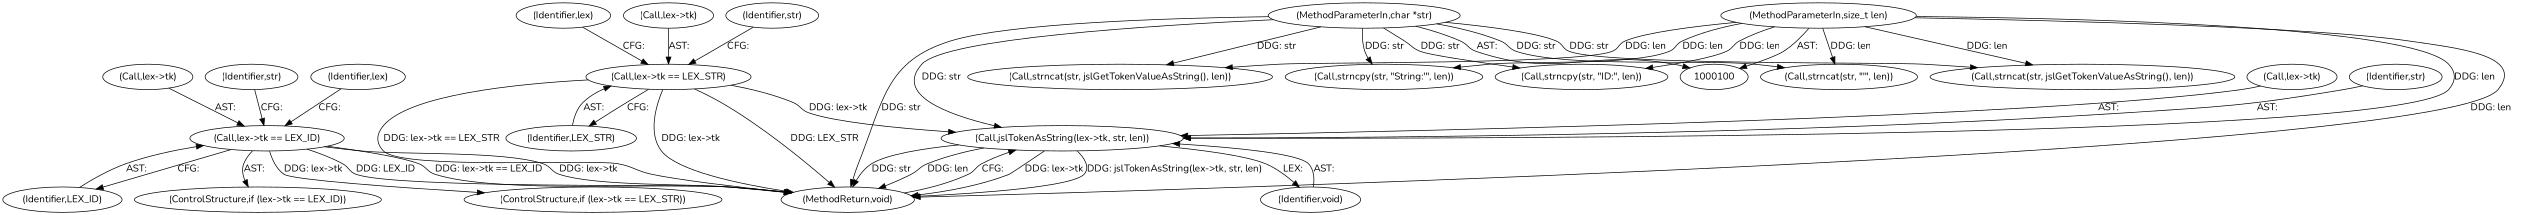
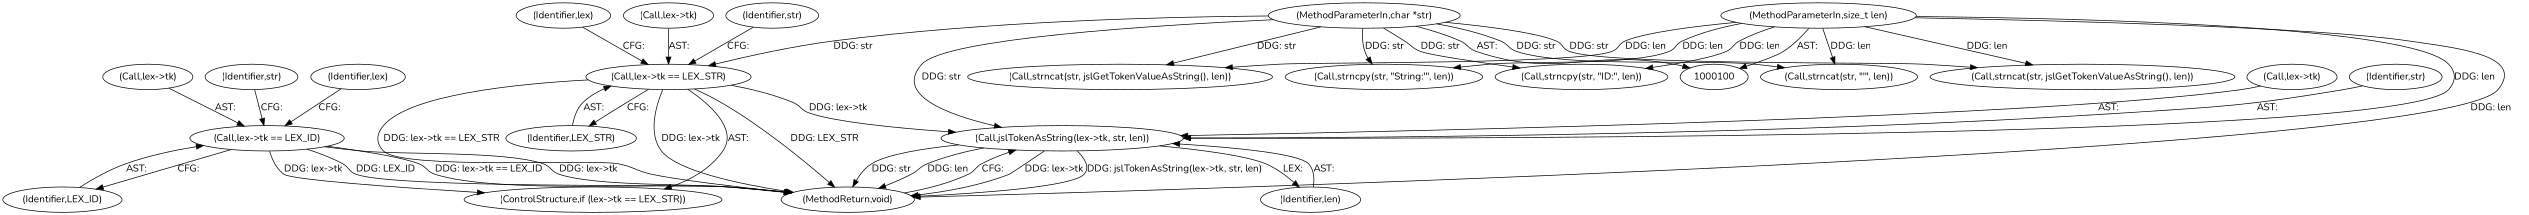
(1020, 29) -> (990, 26)
none -> (726, 144)
(258, 200) -> none
(1311, 200) -> (1311, 200)
